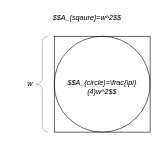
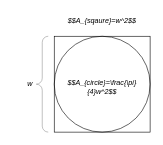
(87, 18) -> (102, 21)
